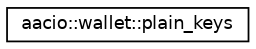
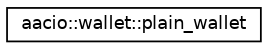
(128, 25) -> (134, 25)
